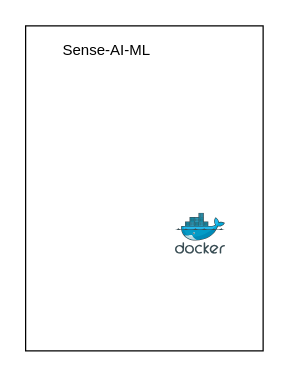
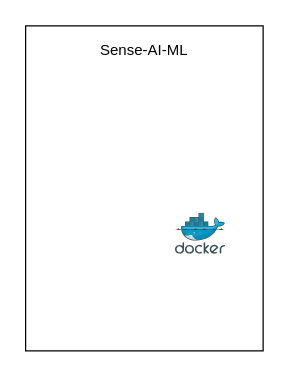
(107, 51) -> (144, 51)
